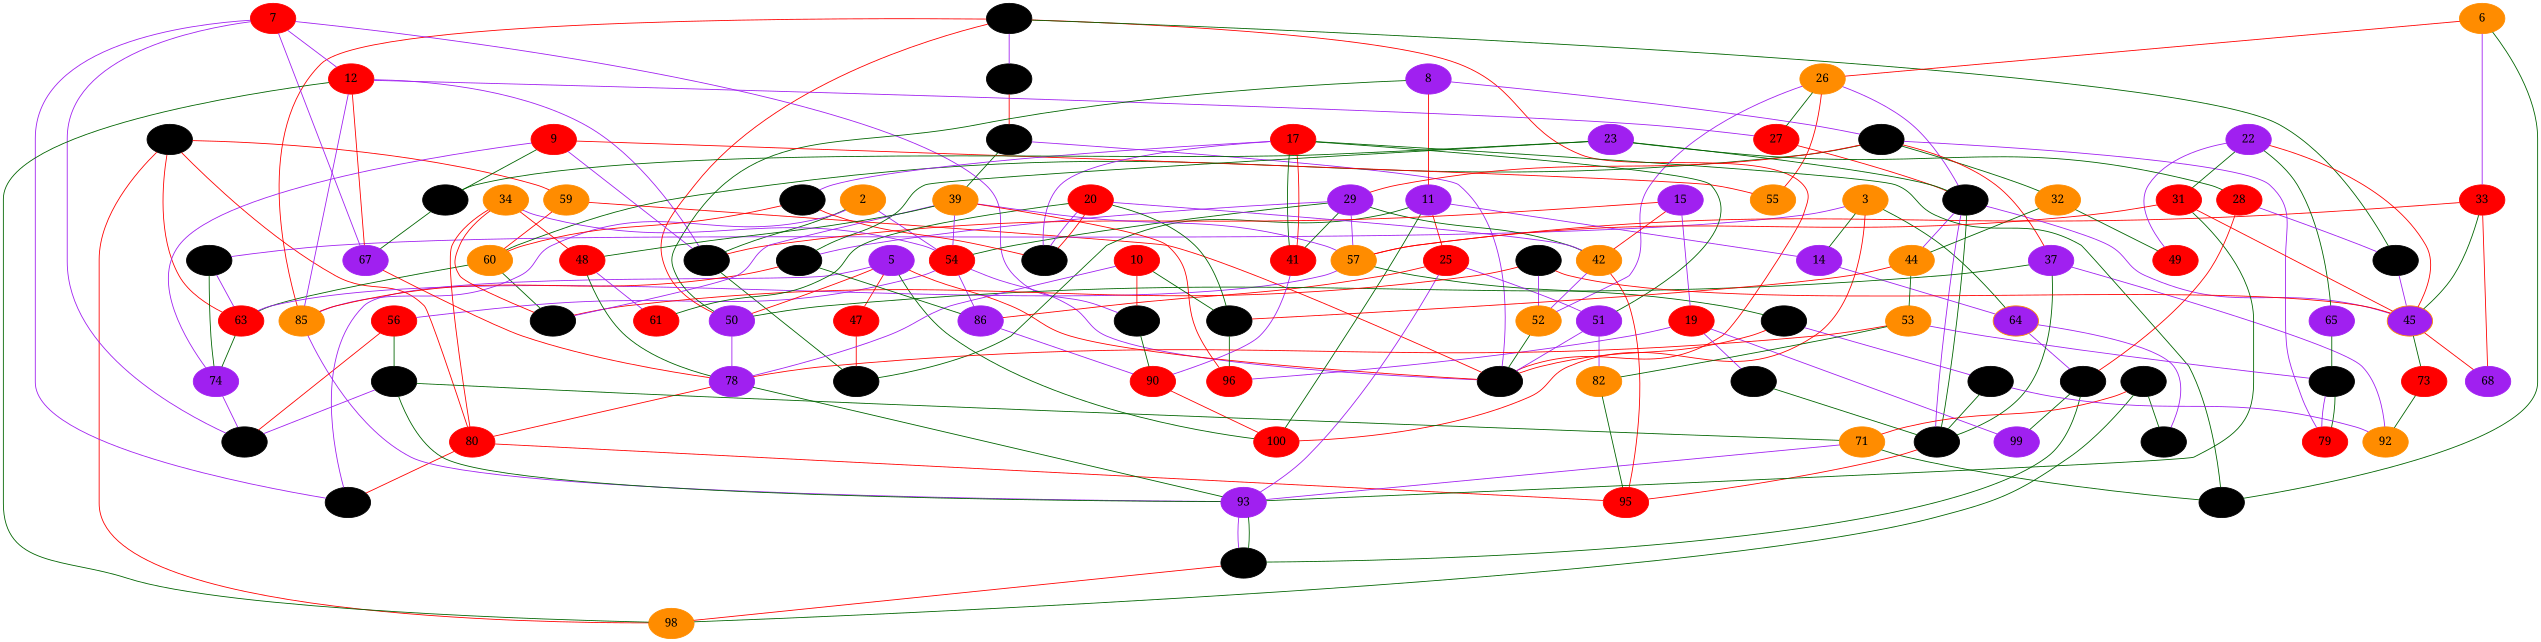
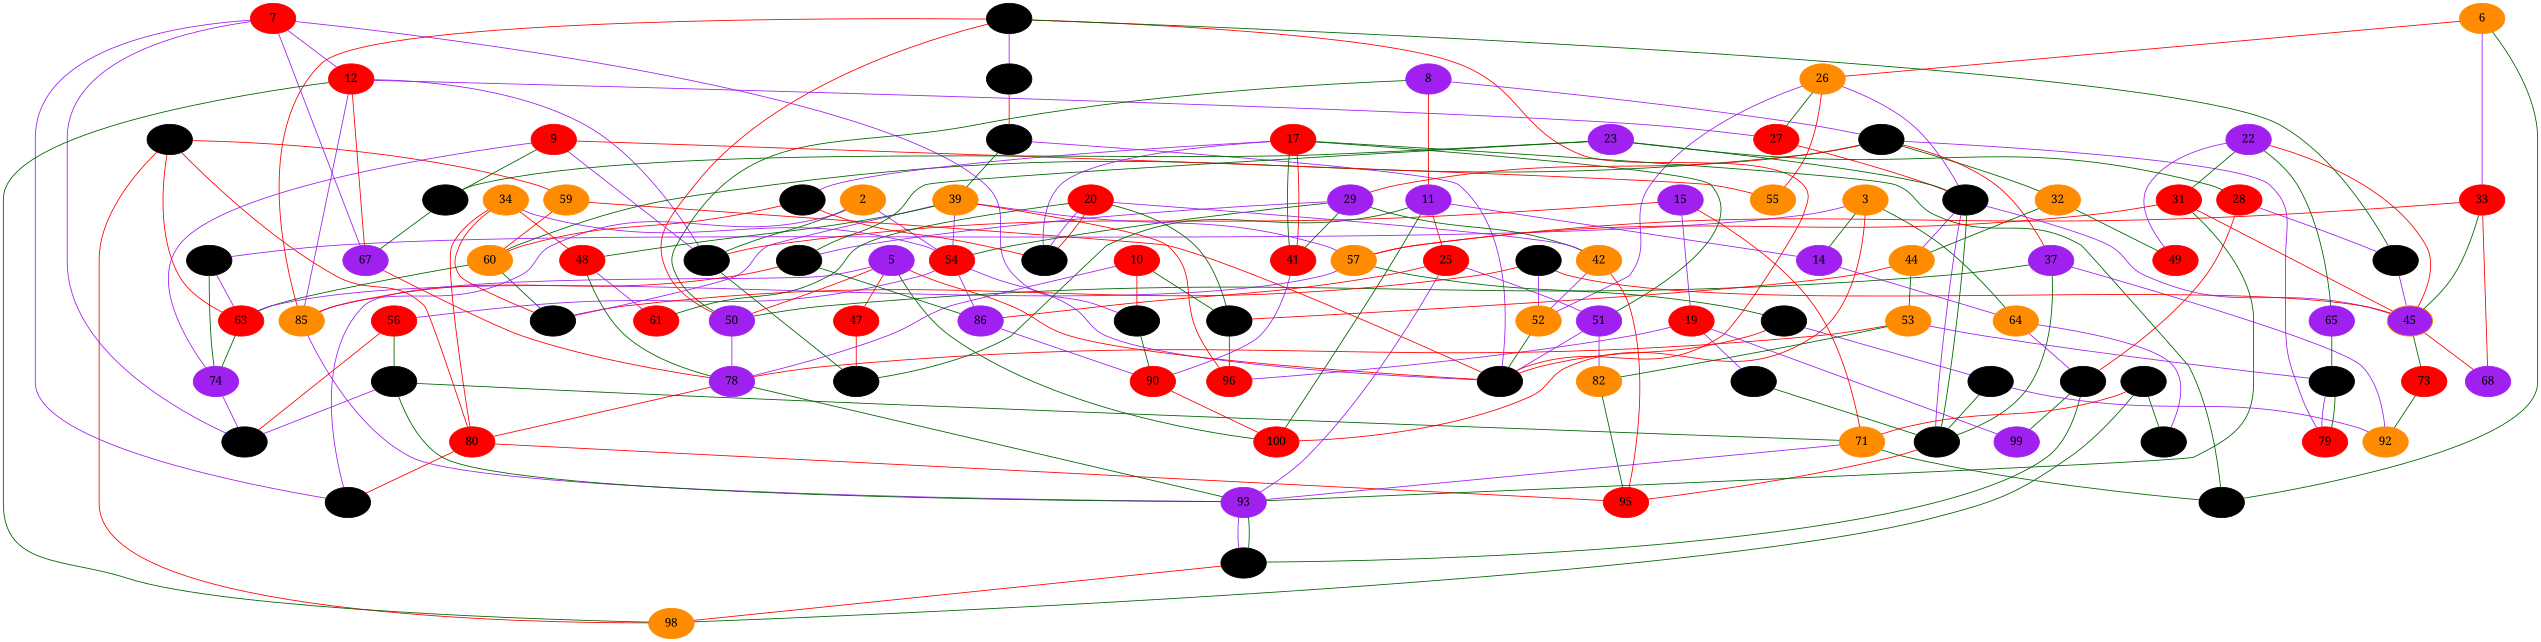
(1352, 230) -> none
(1631, 237) -> (1812, 303)
(2016, 321) -> (2016, 321)
